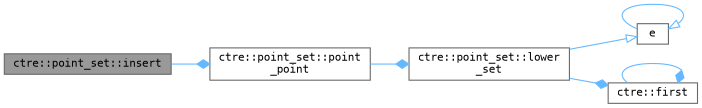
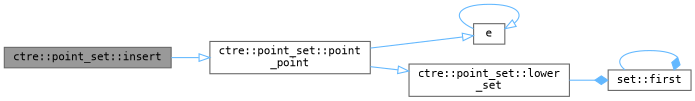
(598, 44) -> (417, 43)
(184, 64) -> (185, 58)
(383, 64) -> (384, 68)
(653, 93) -> (650, 80)
